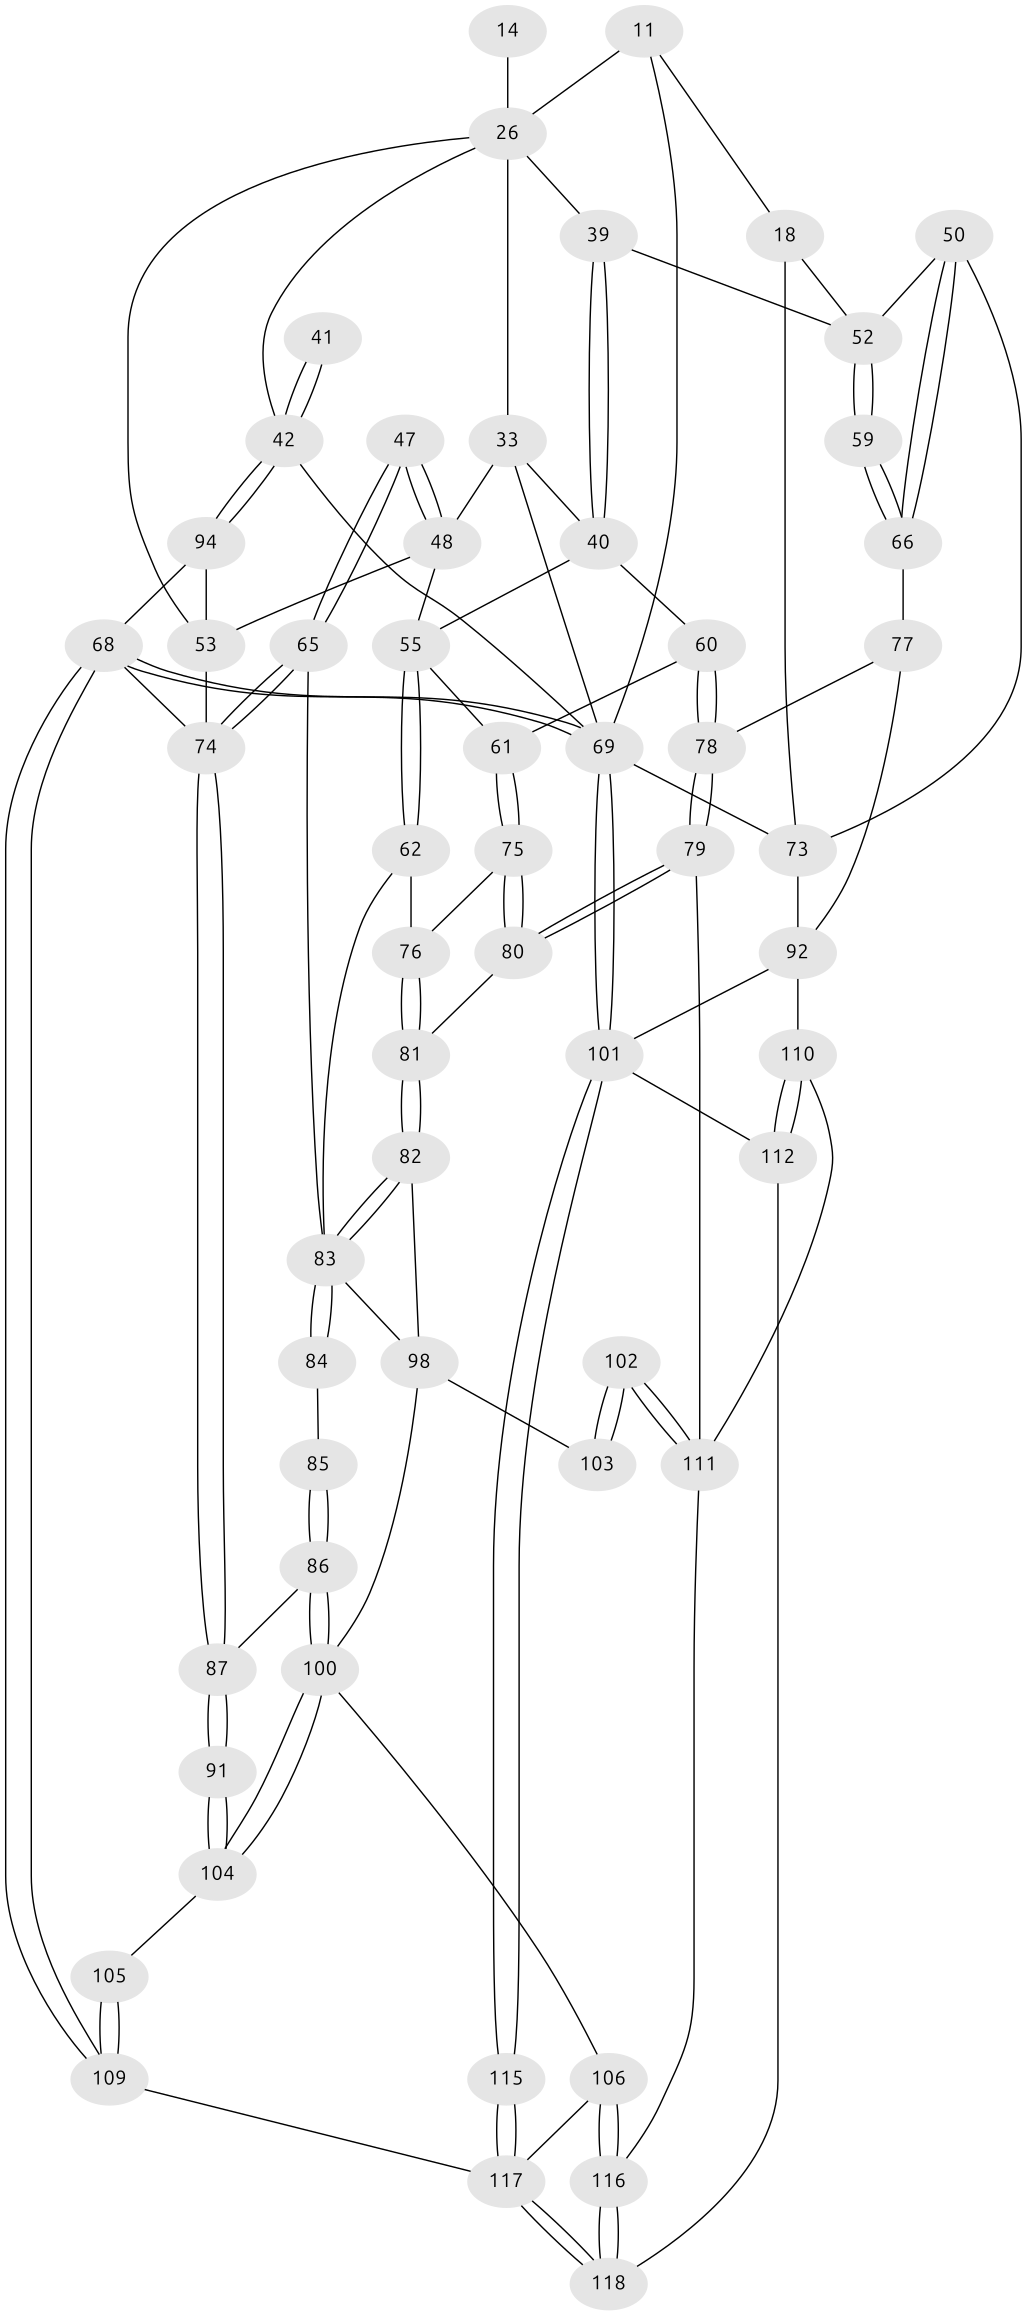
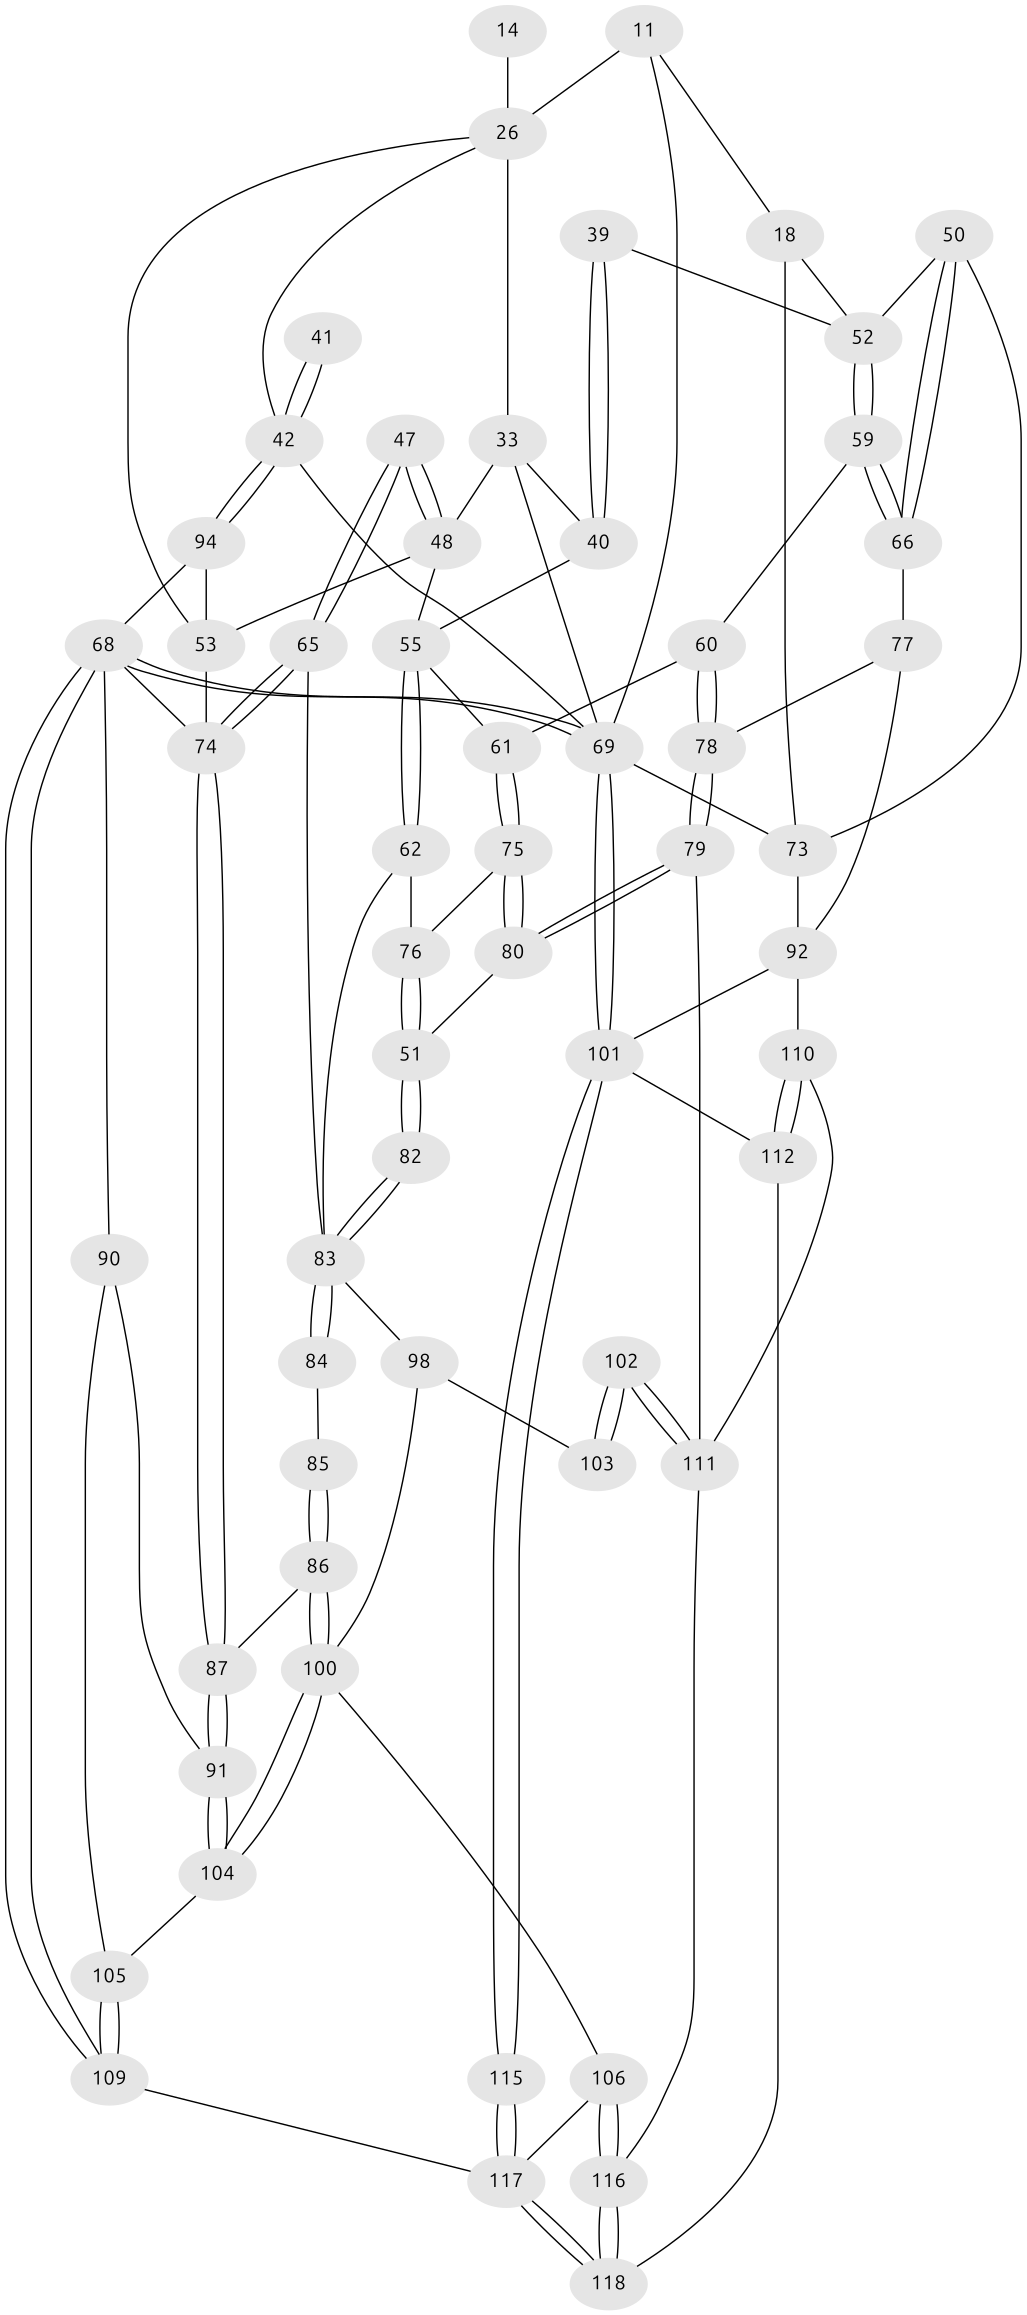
(553, 185) -> none
(646, 589) -> (794, 532)
(411, 1055) -> (411, 1055)
none -> (110, 1260)
(415, 1260) -> none
